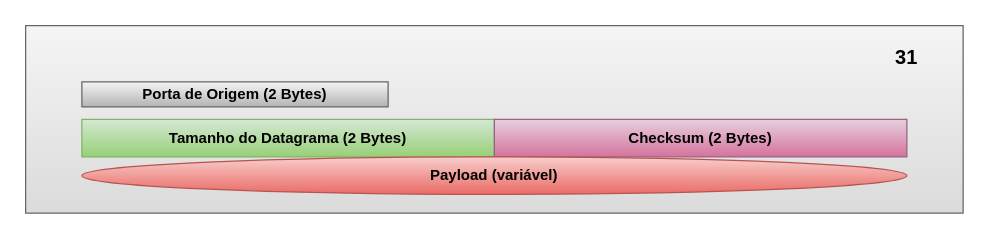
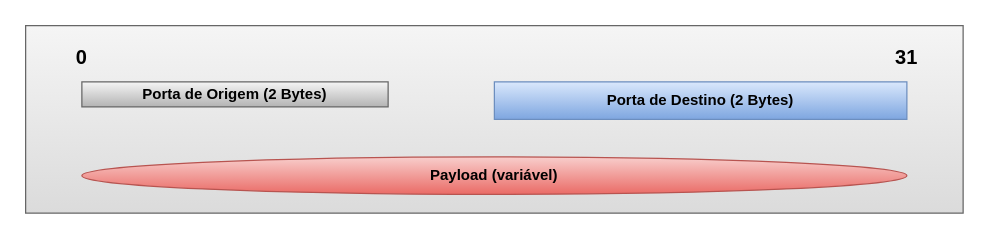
none -> (82, 57)
none -> (701, 101)
(288, 138) -> none
(701, 138) -> none
